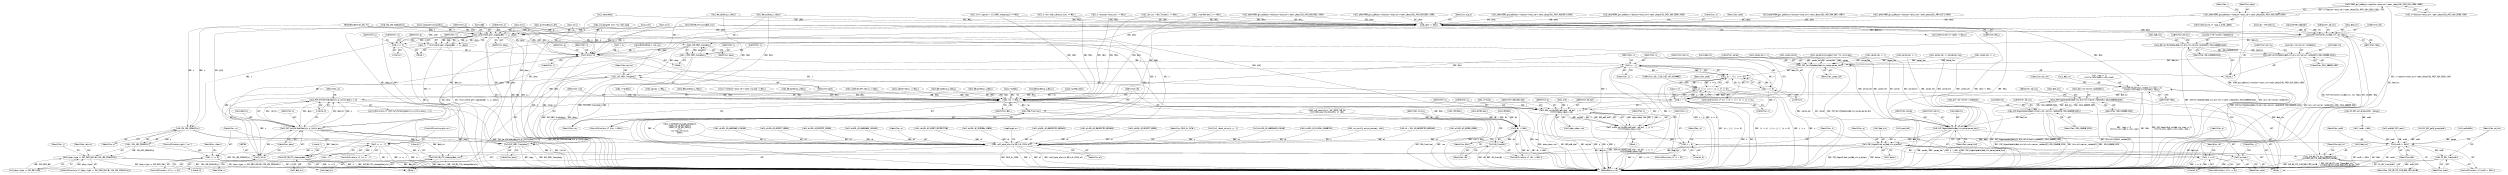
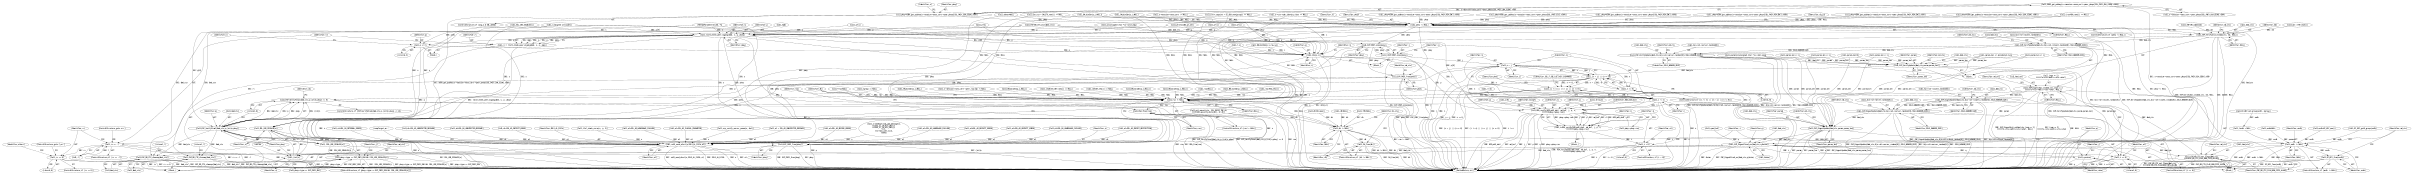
(995, 15) -> (1228, 15)
(1718, 82) -> (1653, 88)
